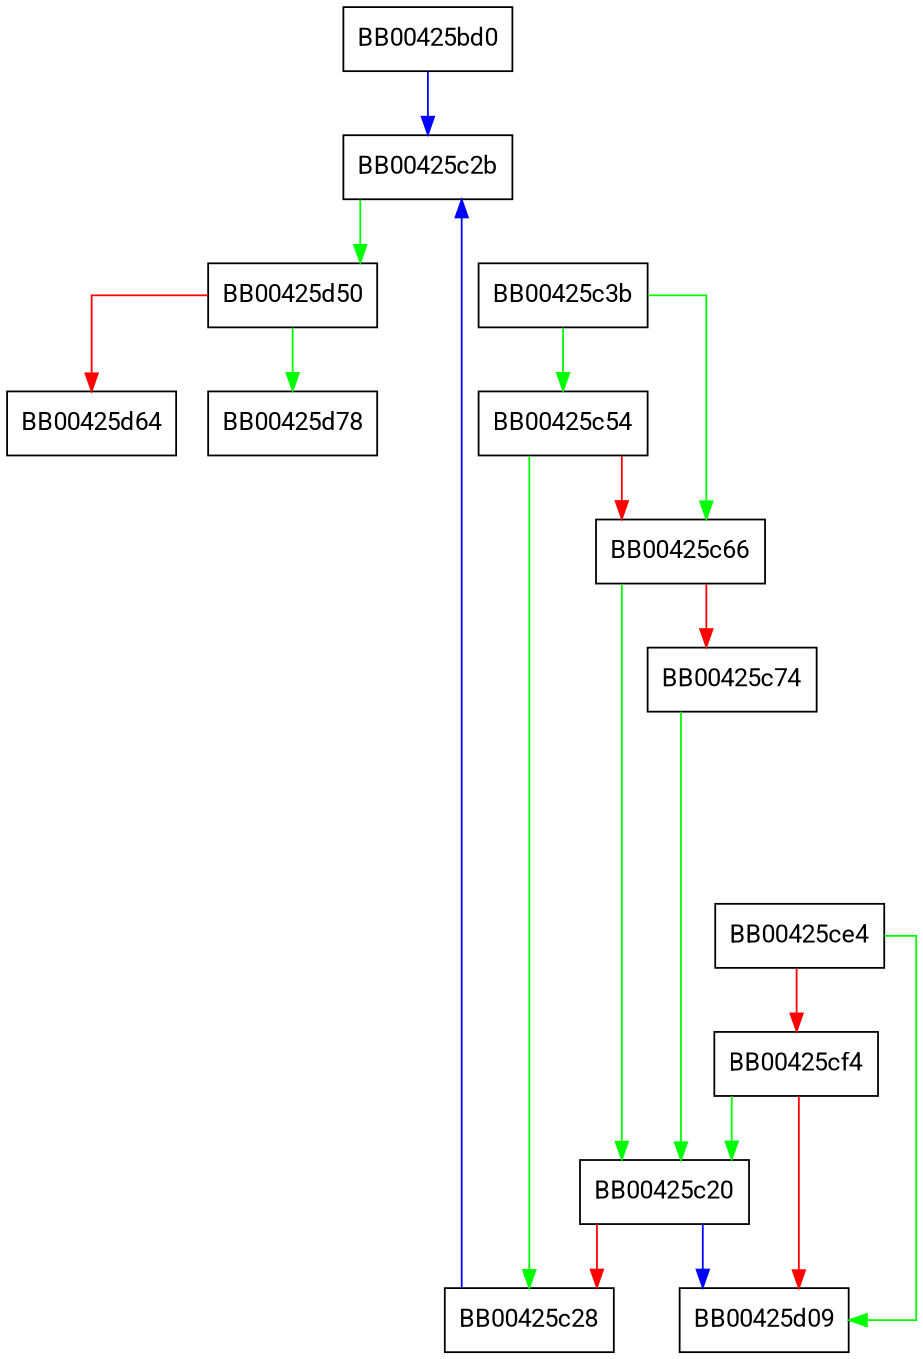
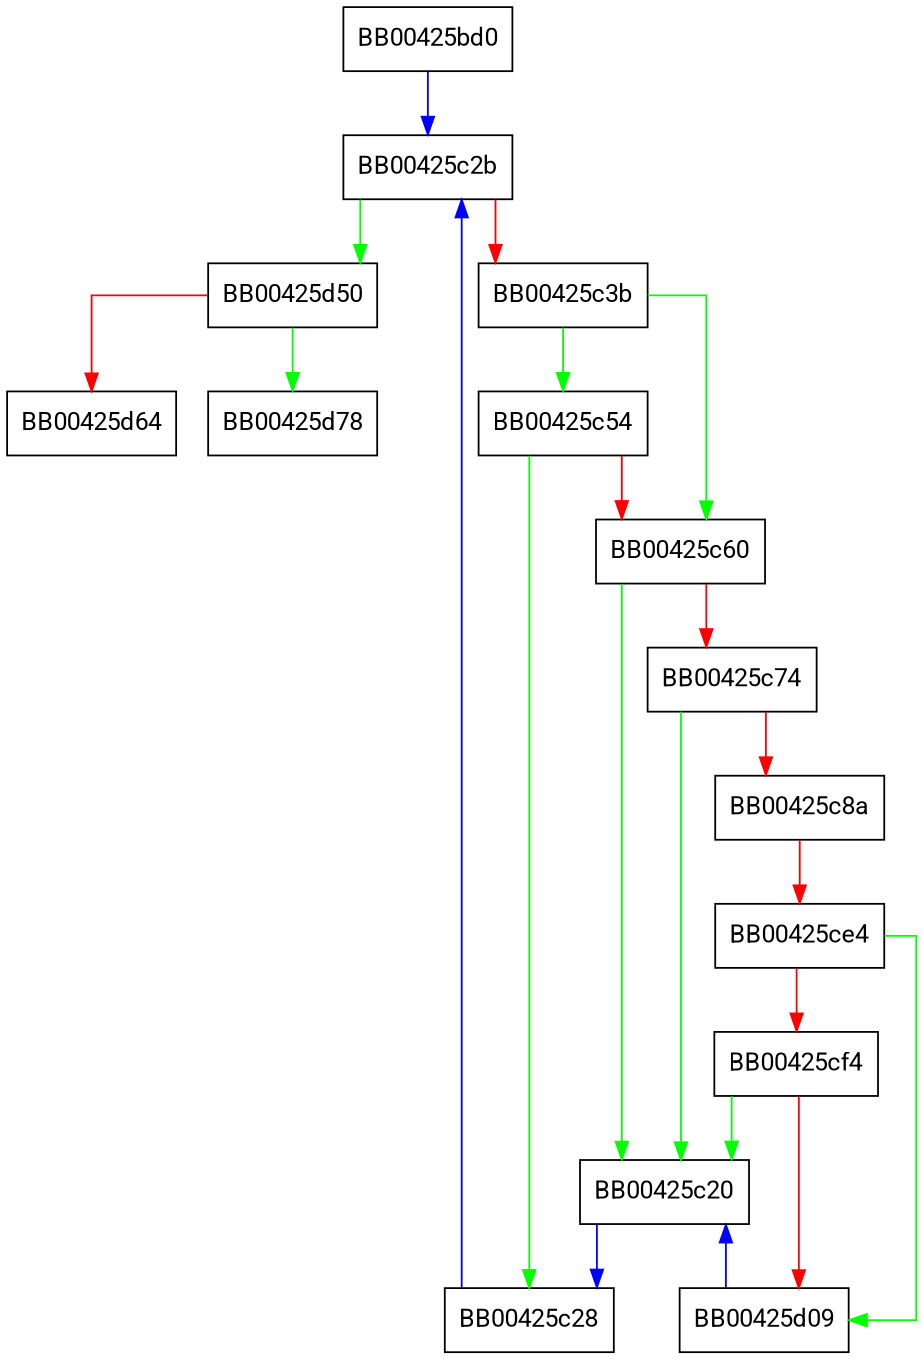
none -> (495, 222)
(681, 552) -> (681, 552)
none -> (800, 808)
(597, 1247) -> (597, 1247)
(703, 1247) -> (726, 1265)
